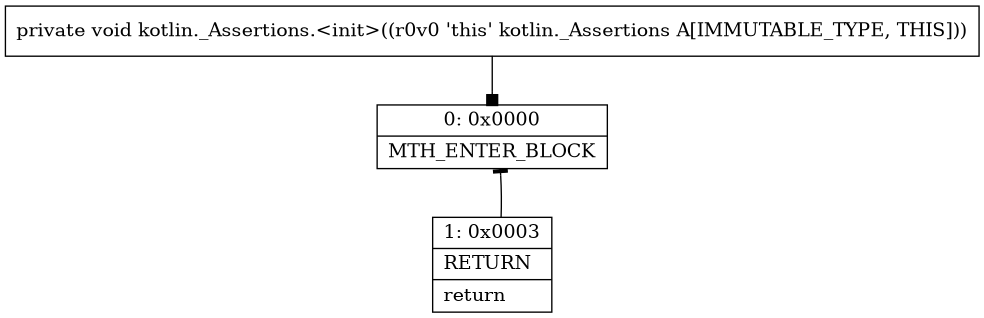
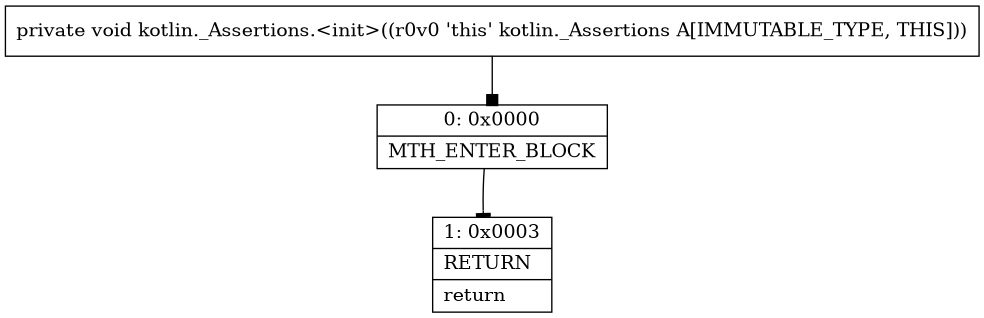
(501, 196) -> (483, 190)
